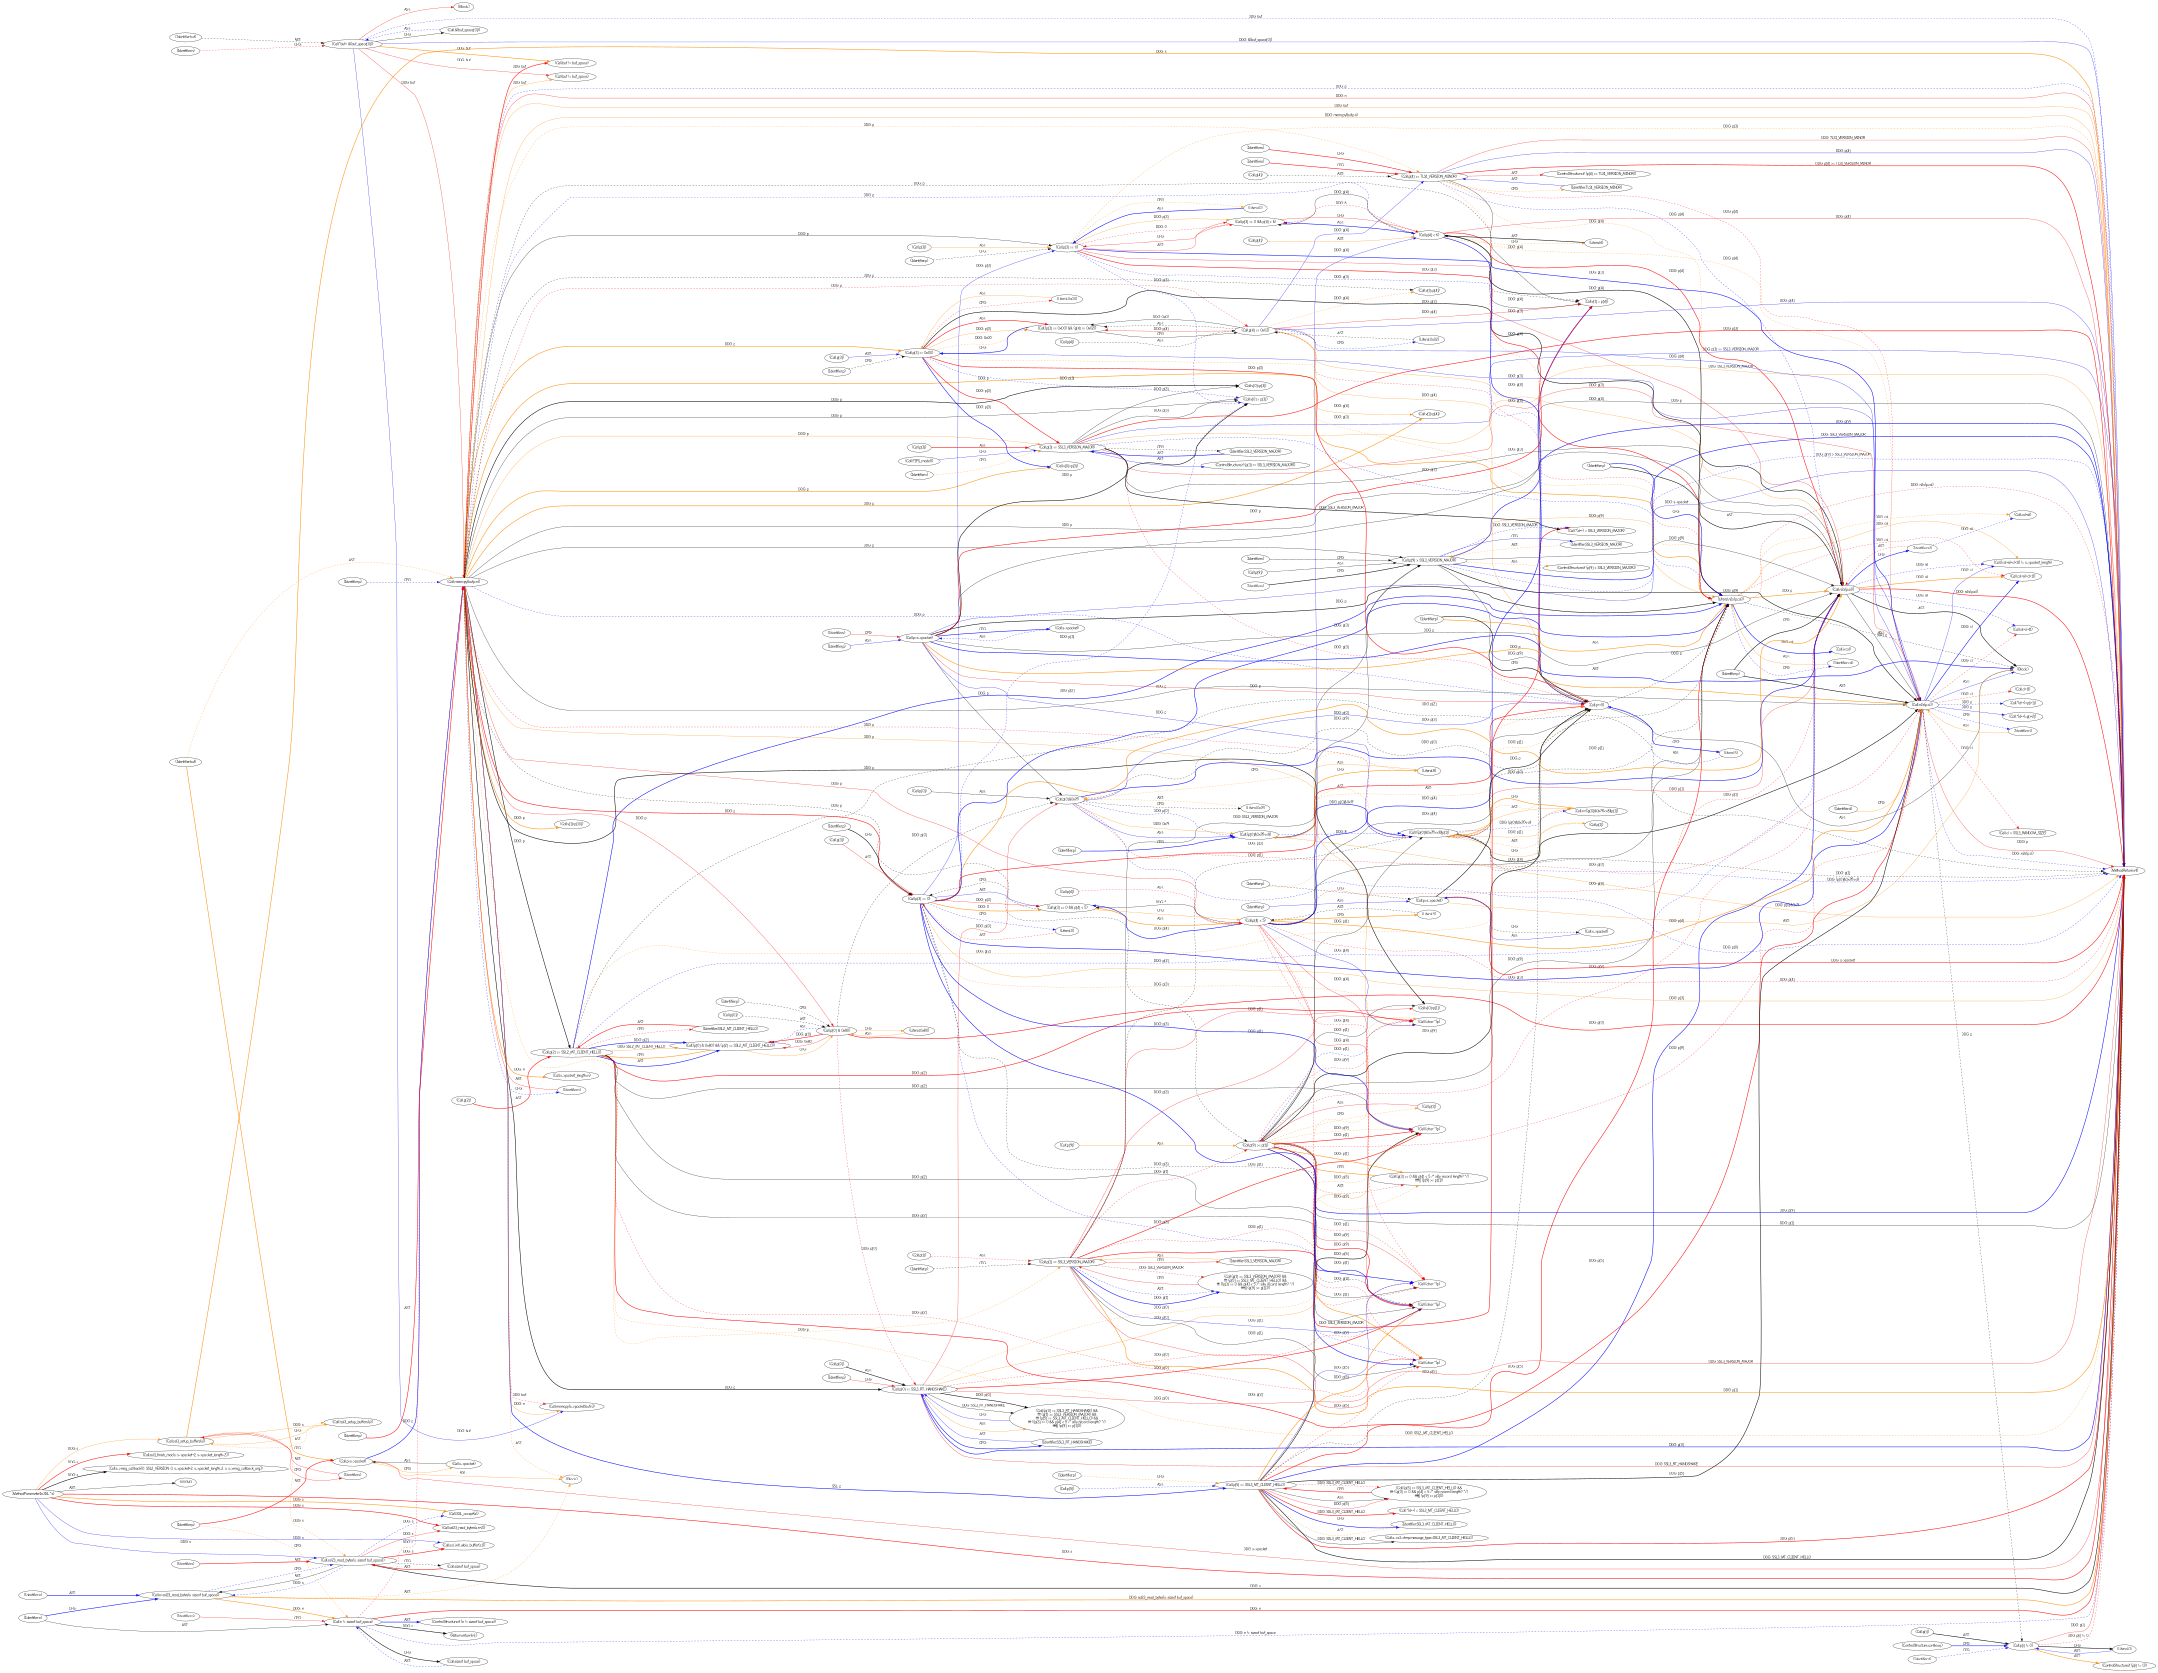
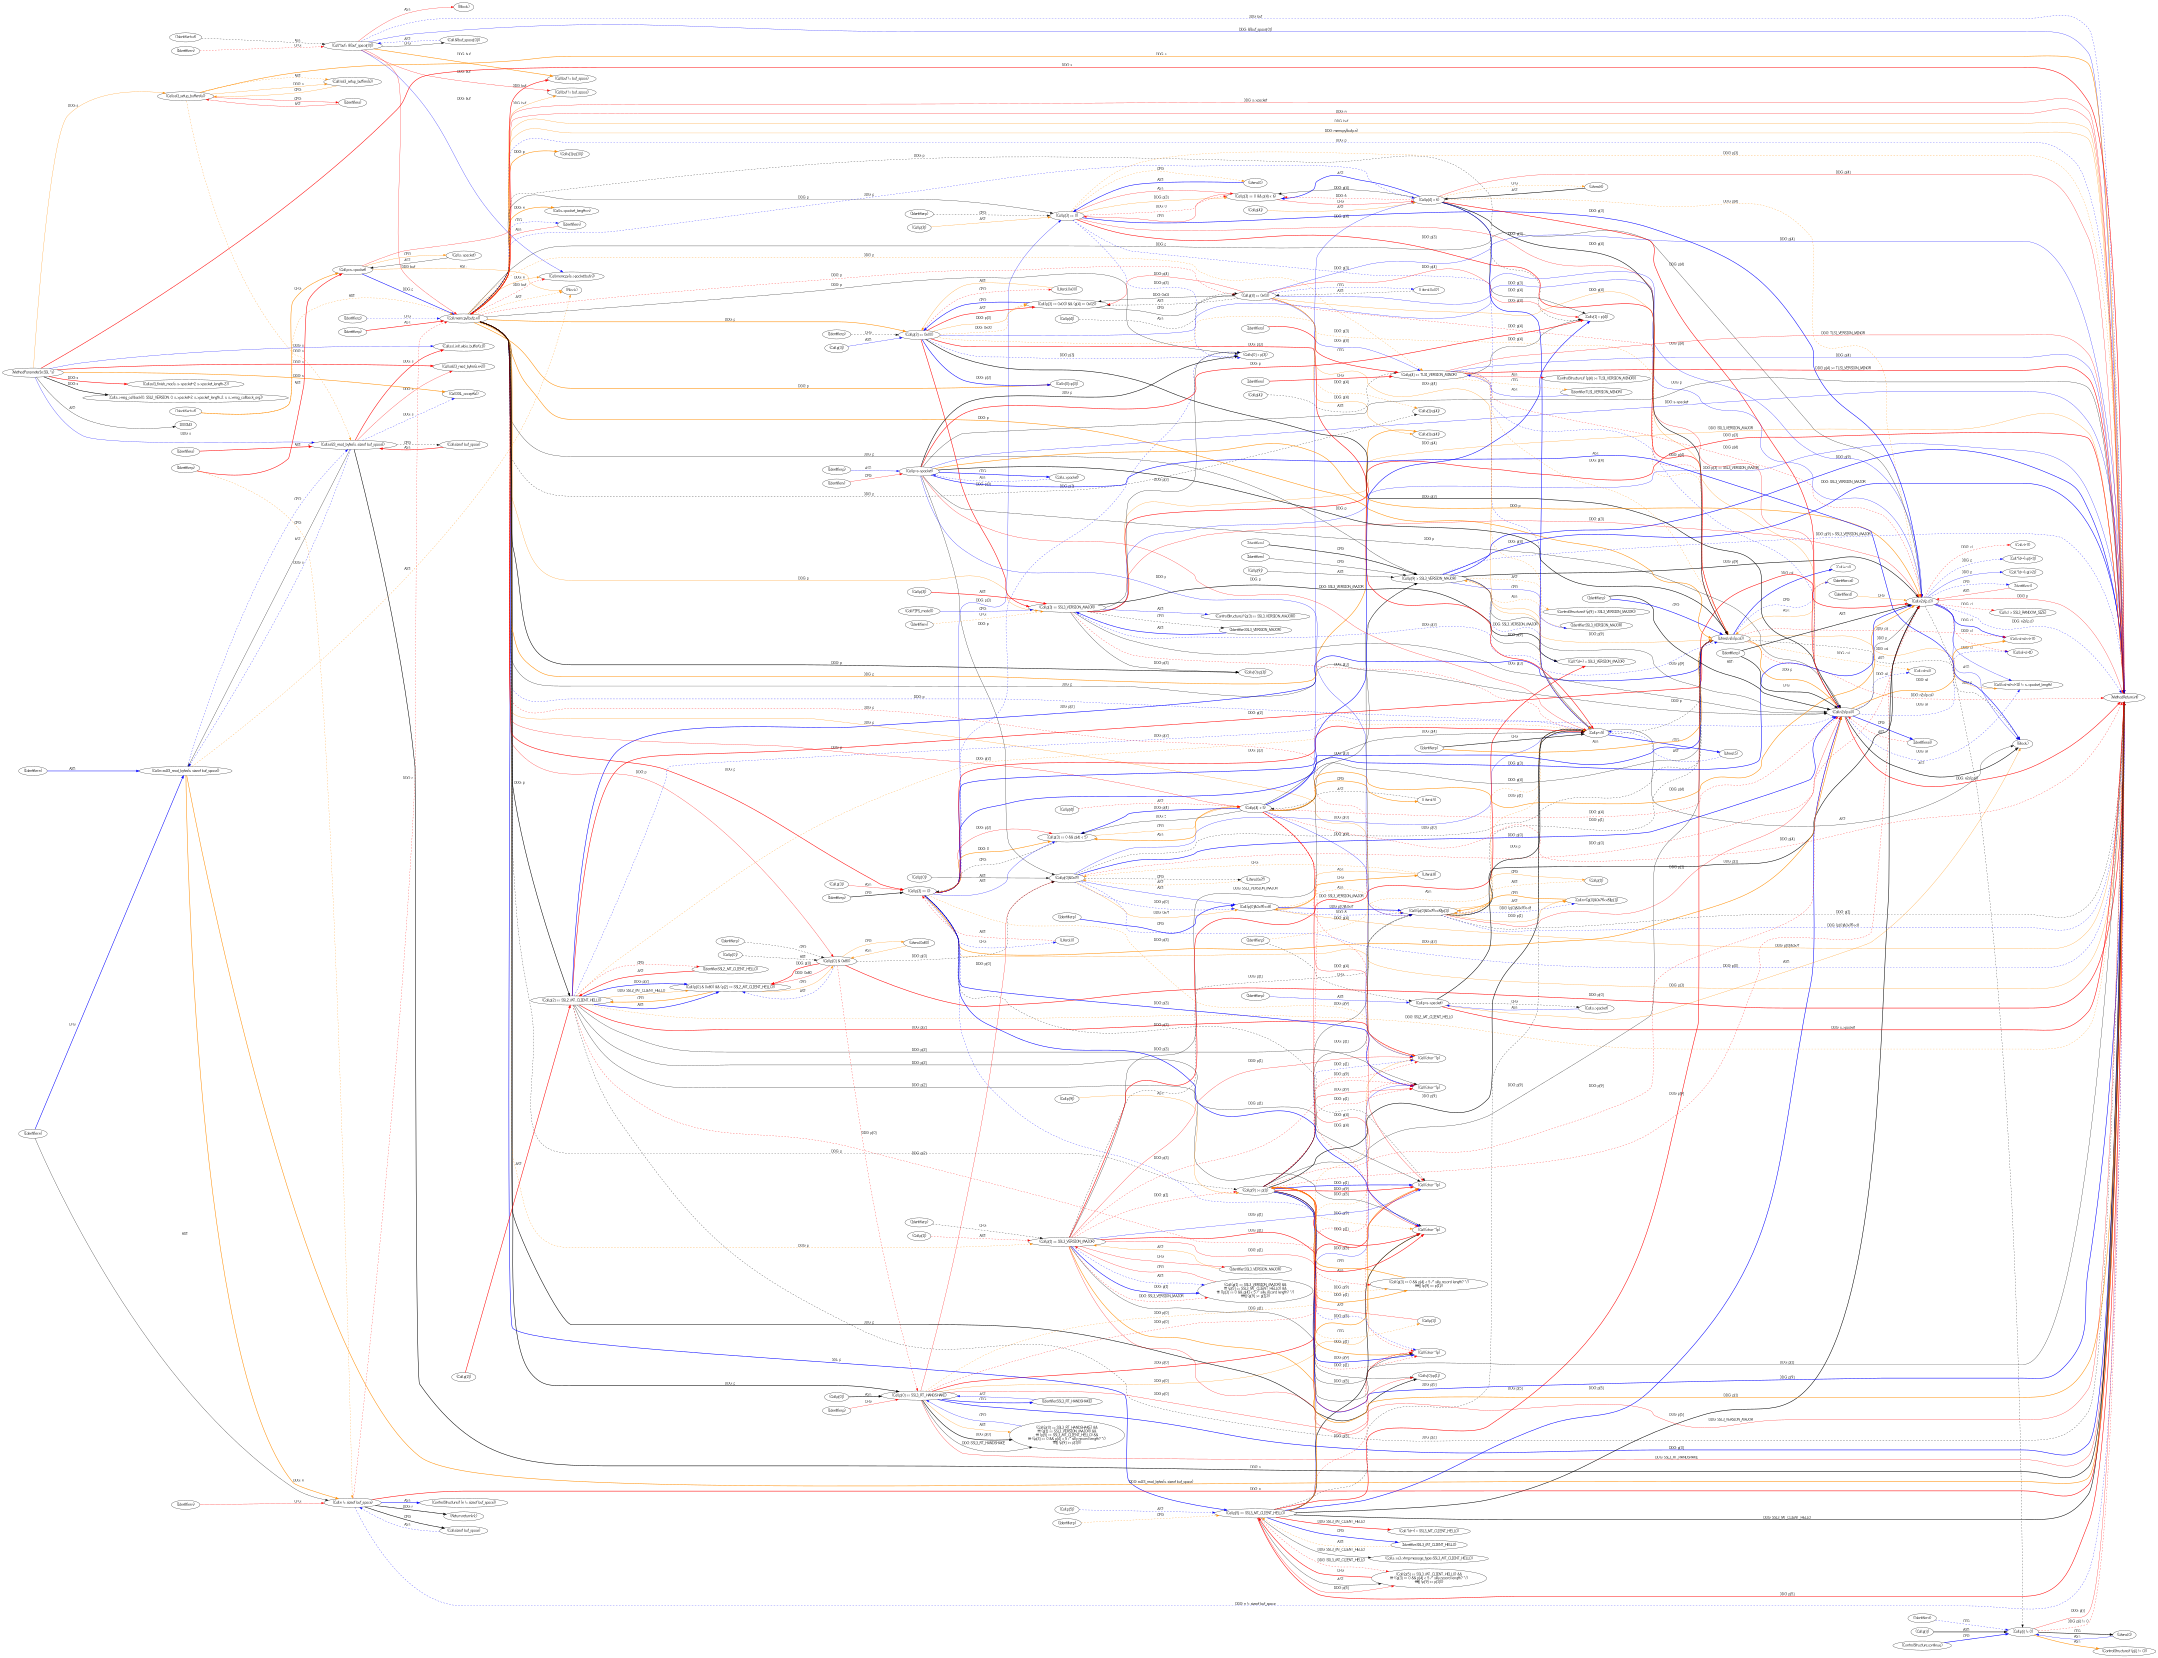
(1972, 532) -> (1876, 681)
(1966, 730) -> (1974, 593)
